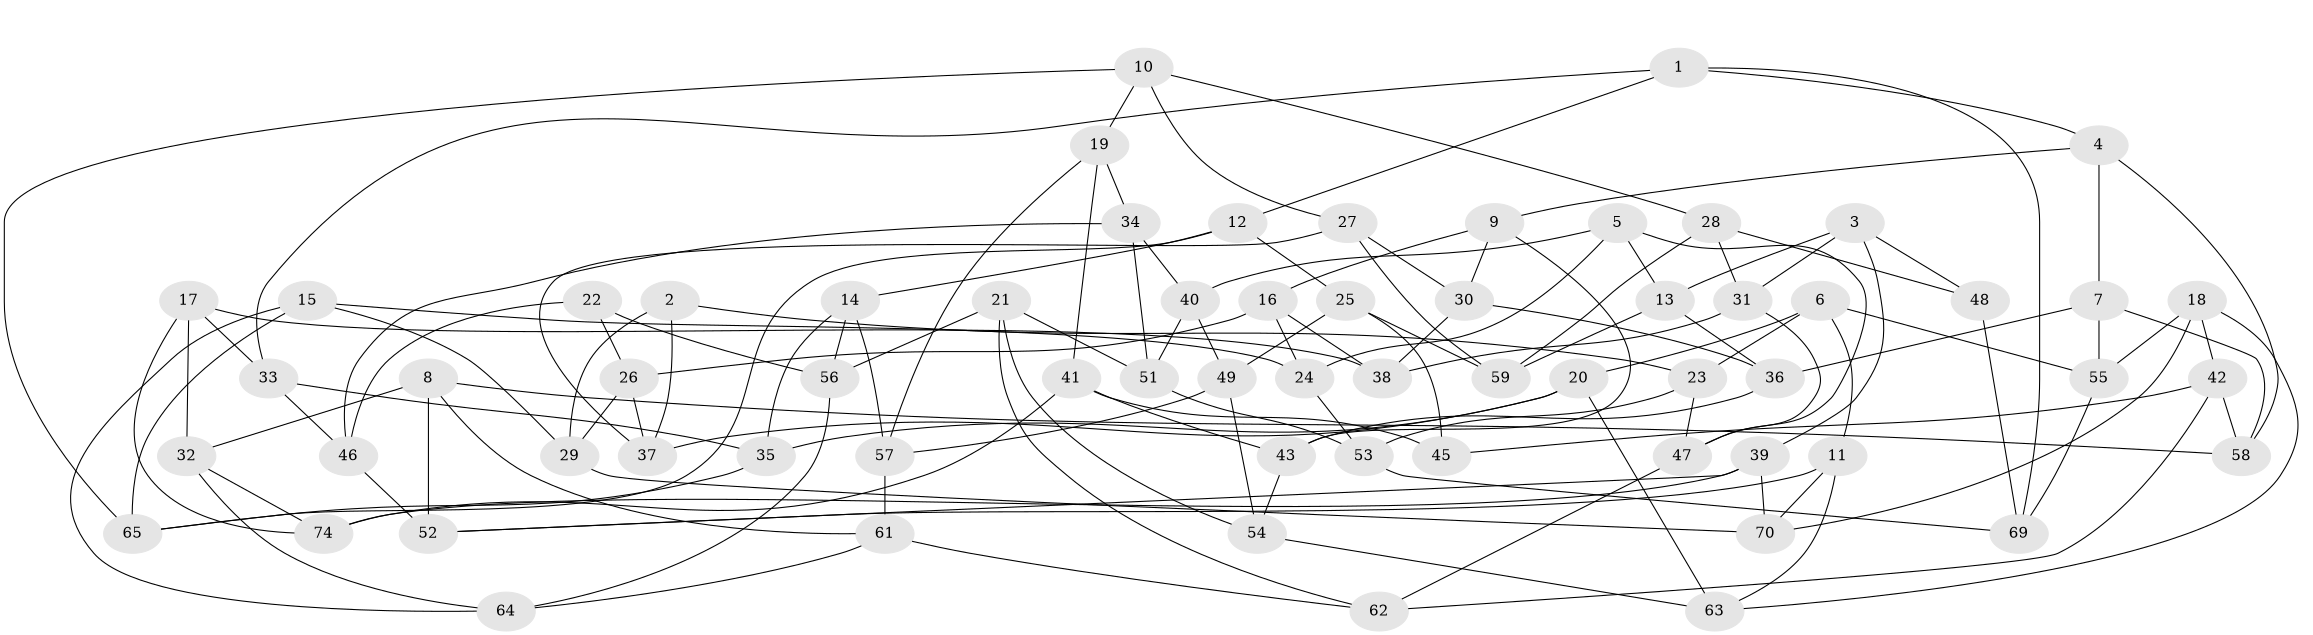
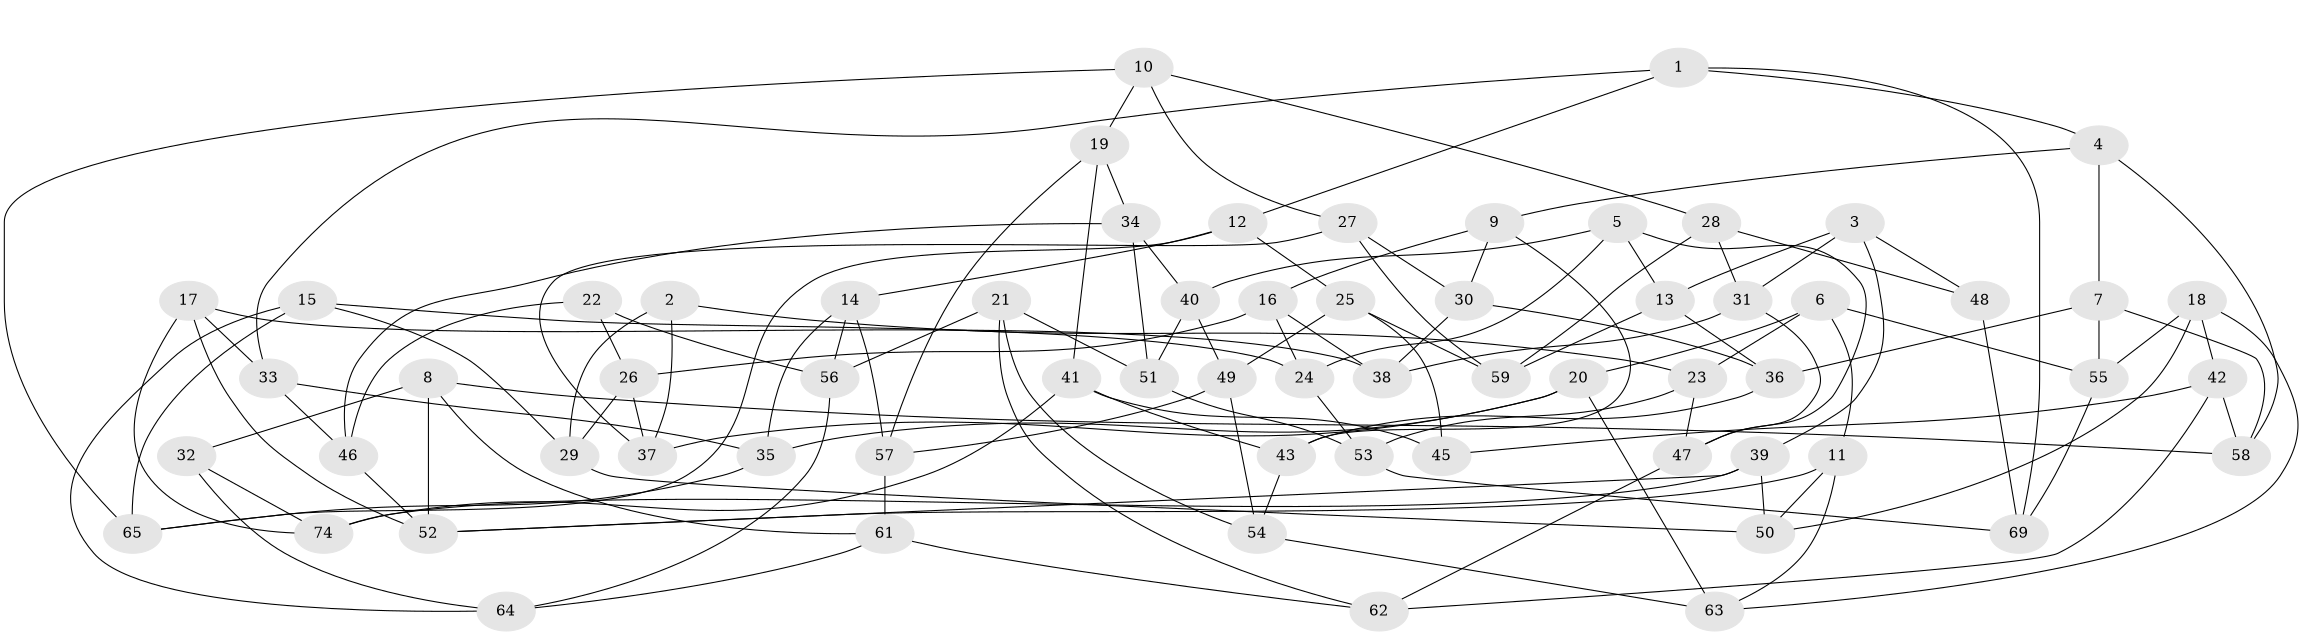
(188, 373) -> (272, 448)
(1766, 534) -> (1766, 534)
